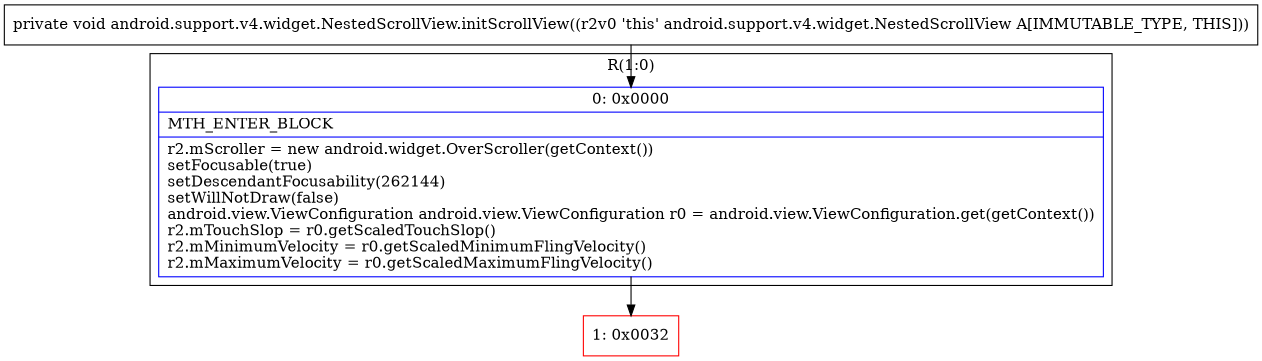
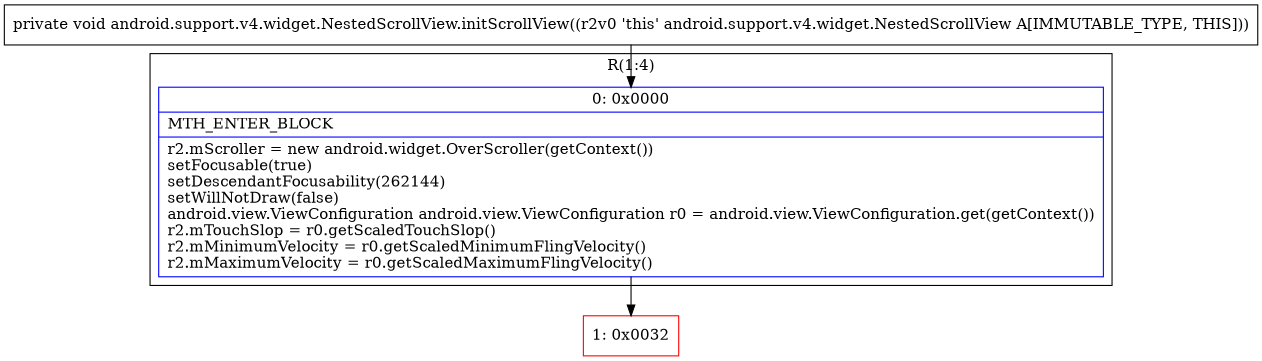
(631, 66) -> (631, 66)
